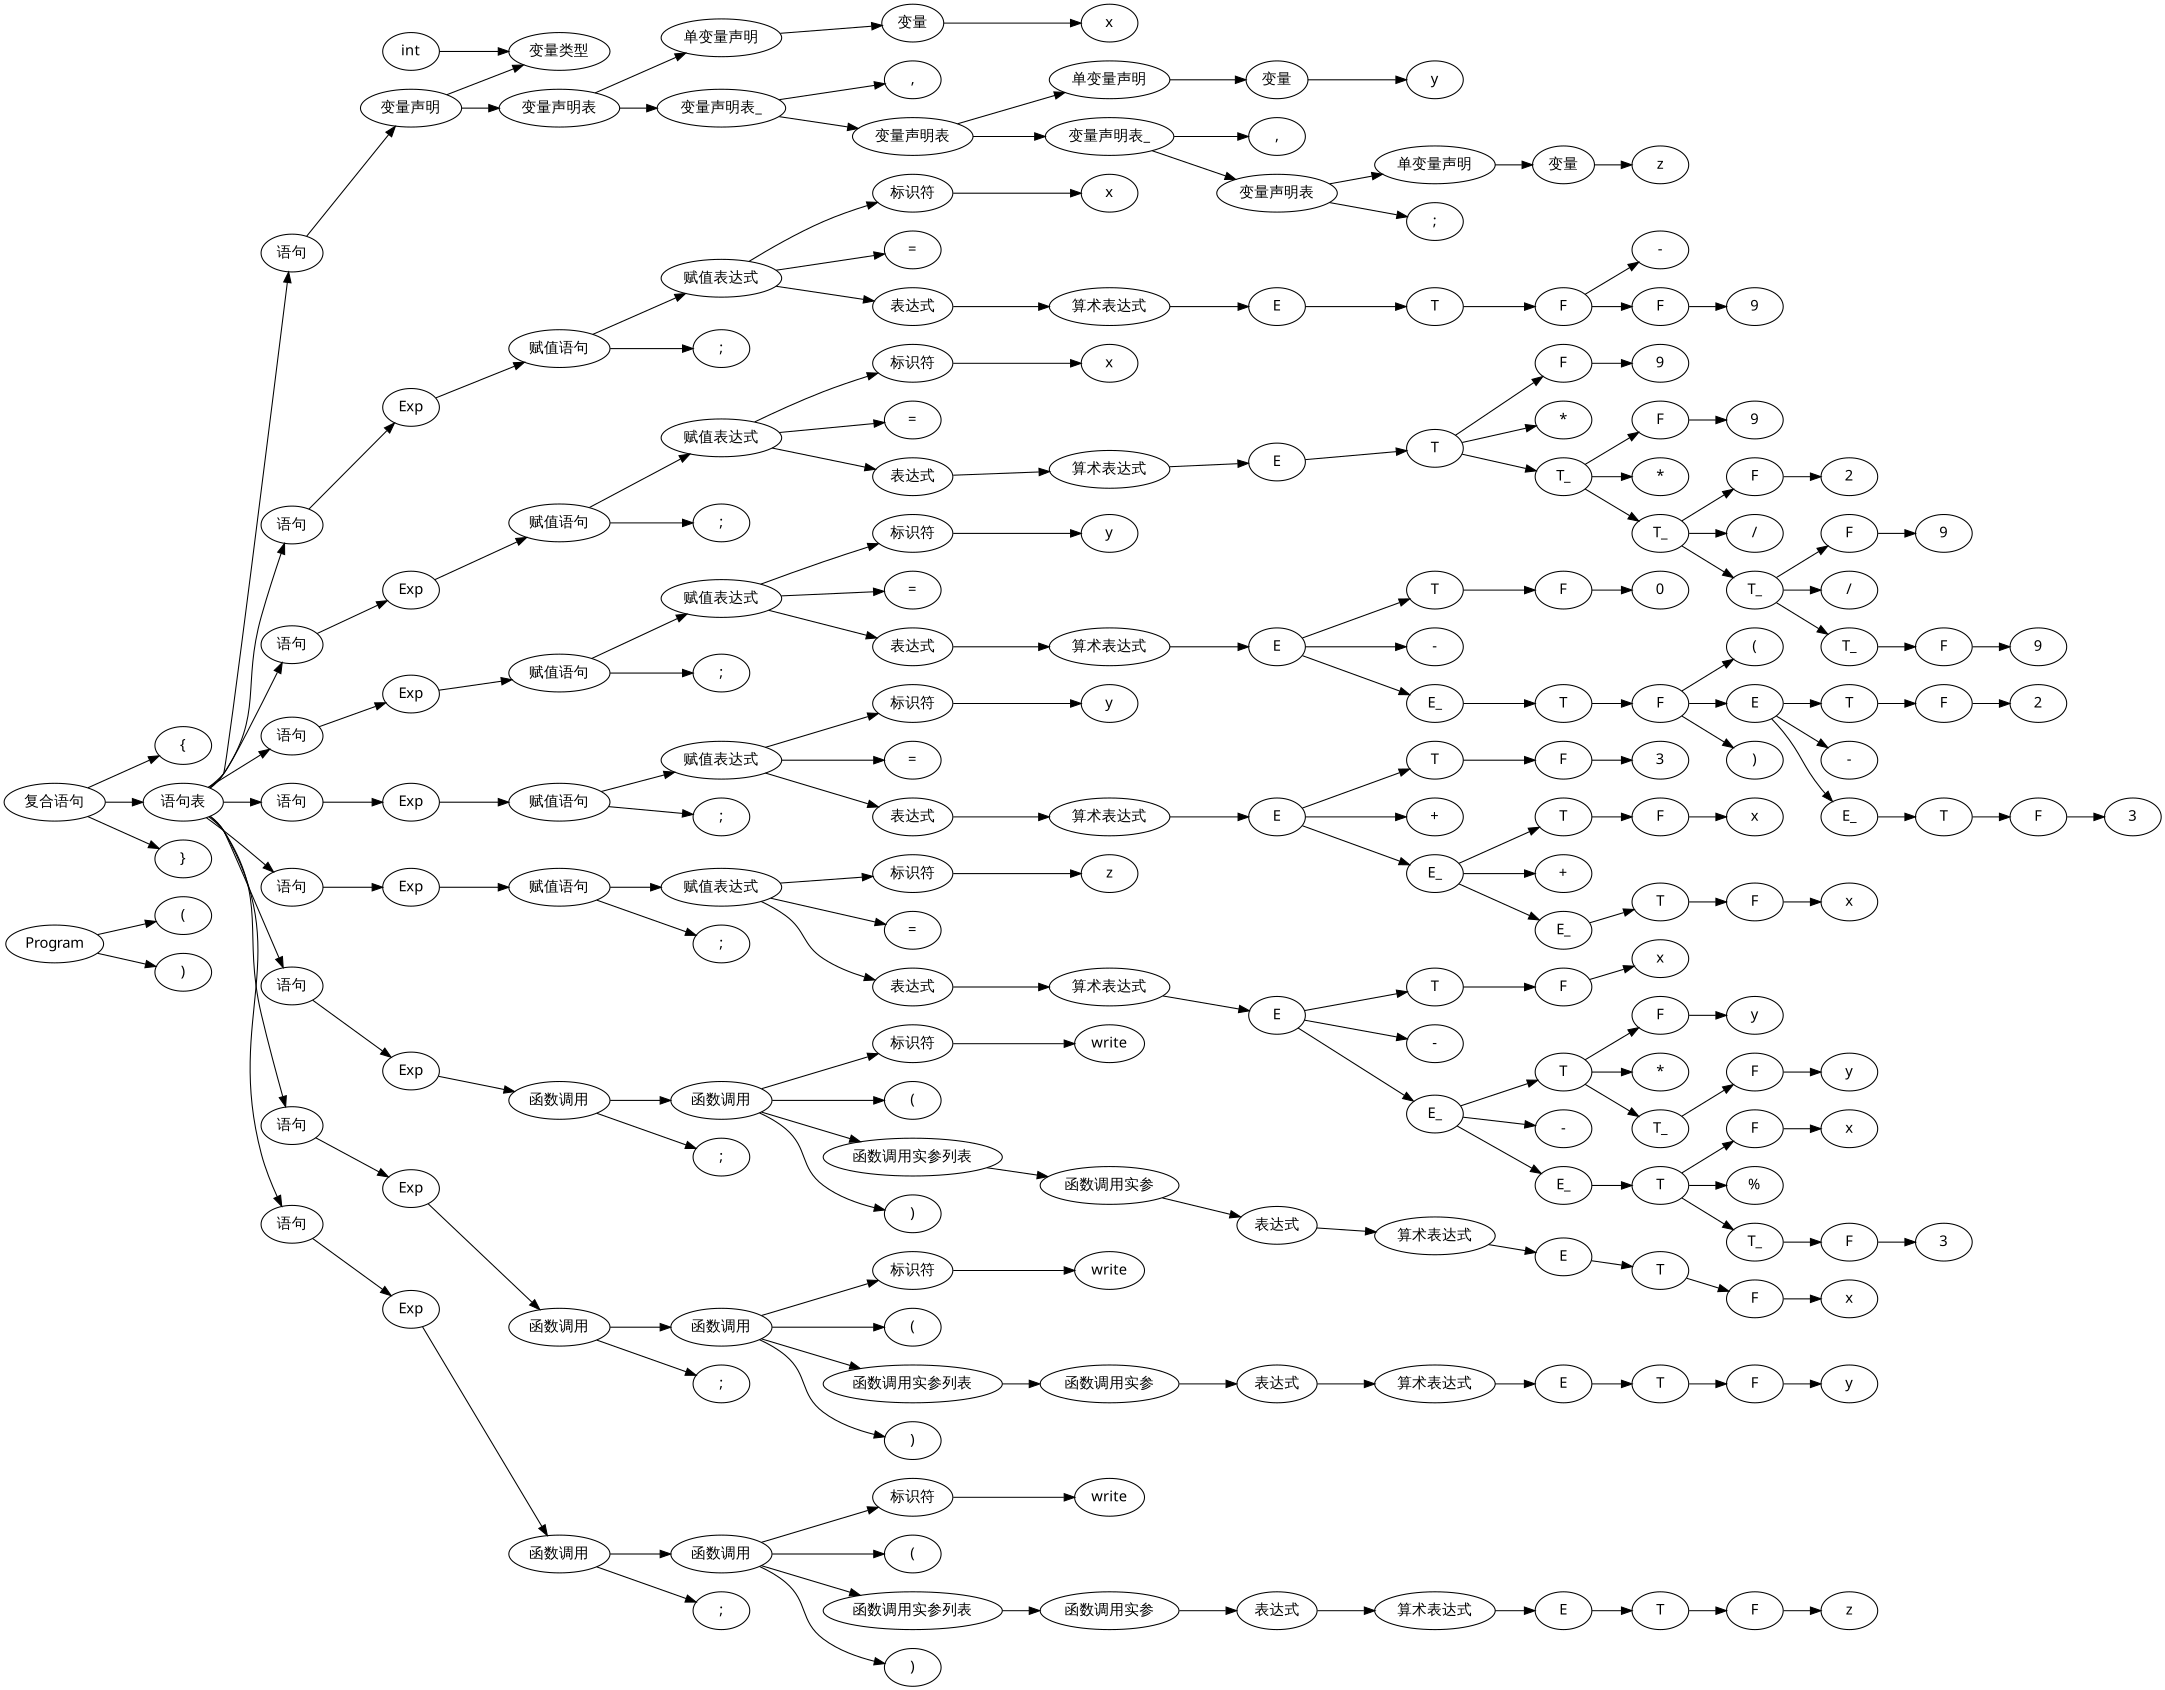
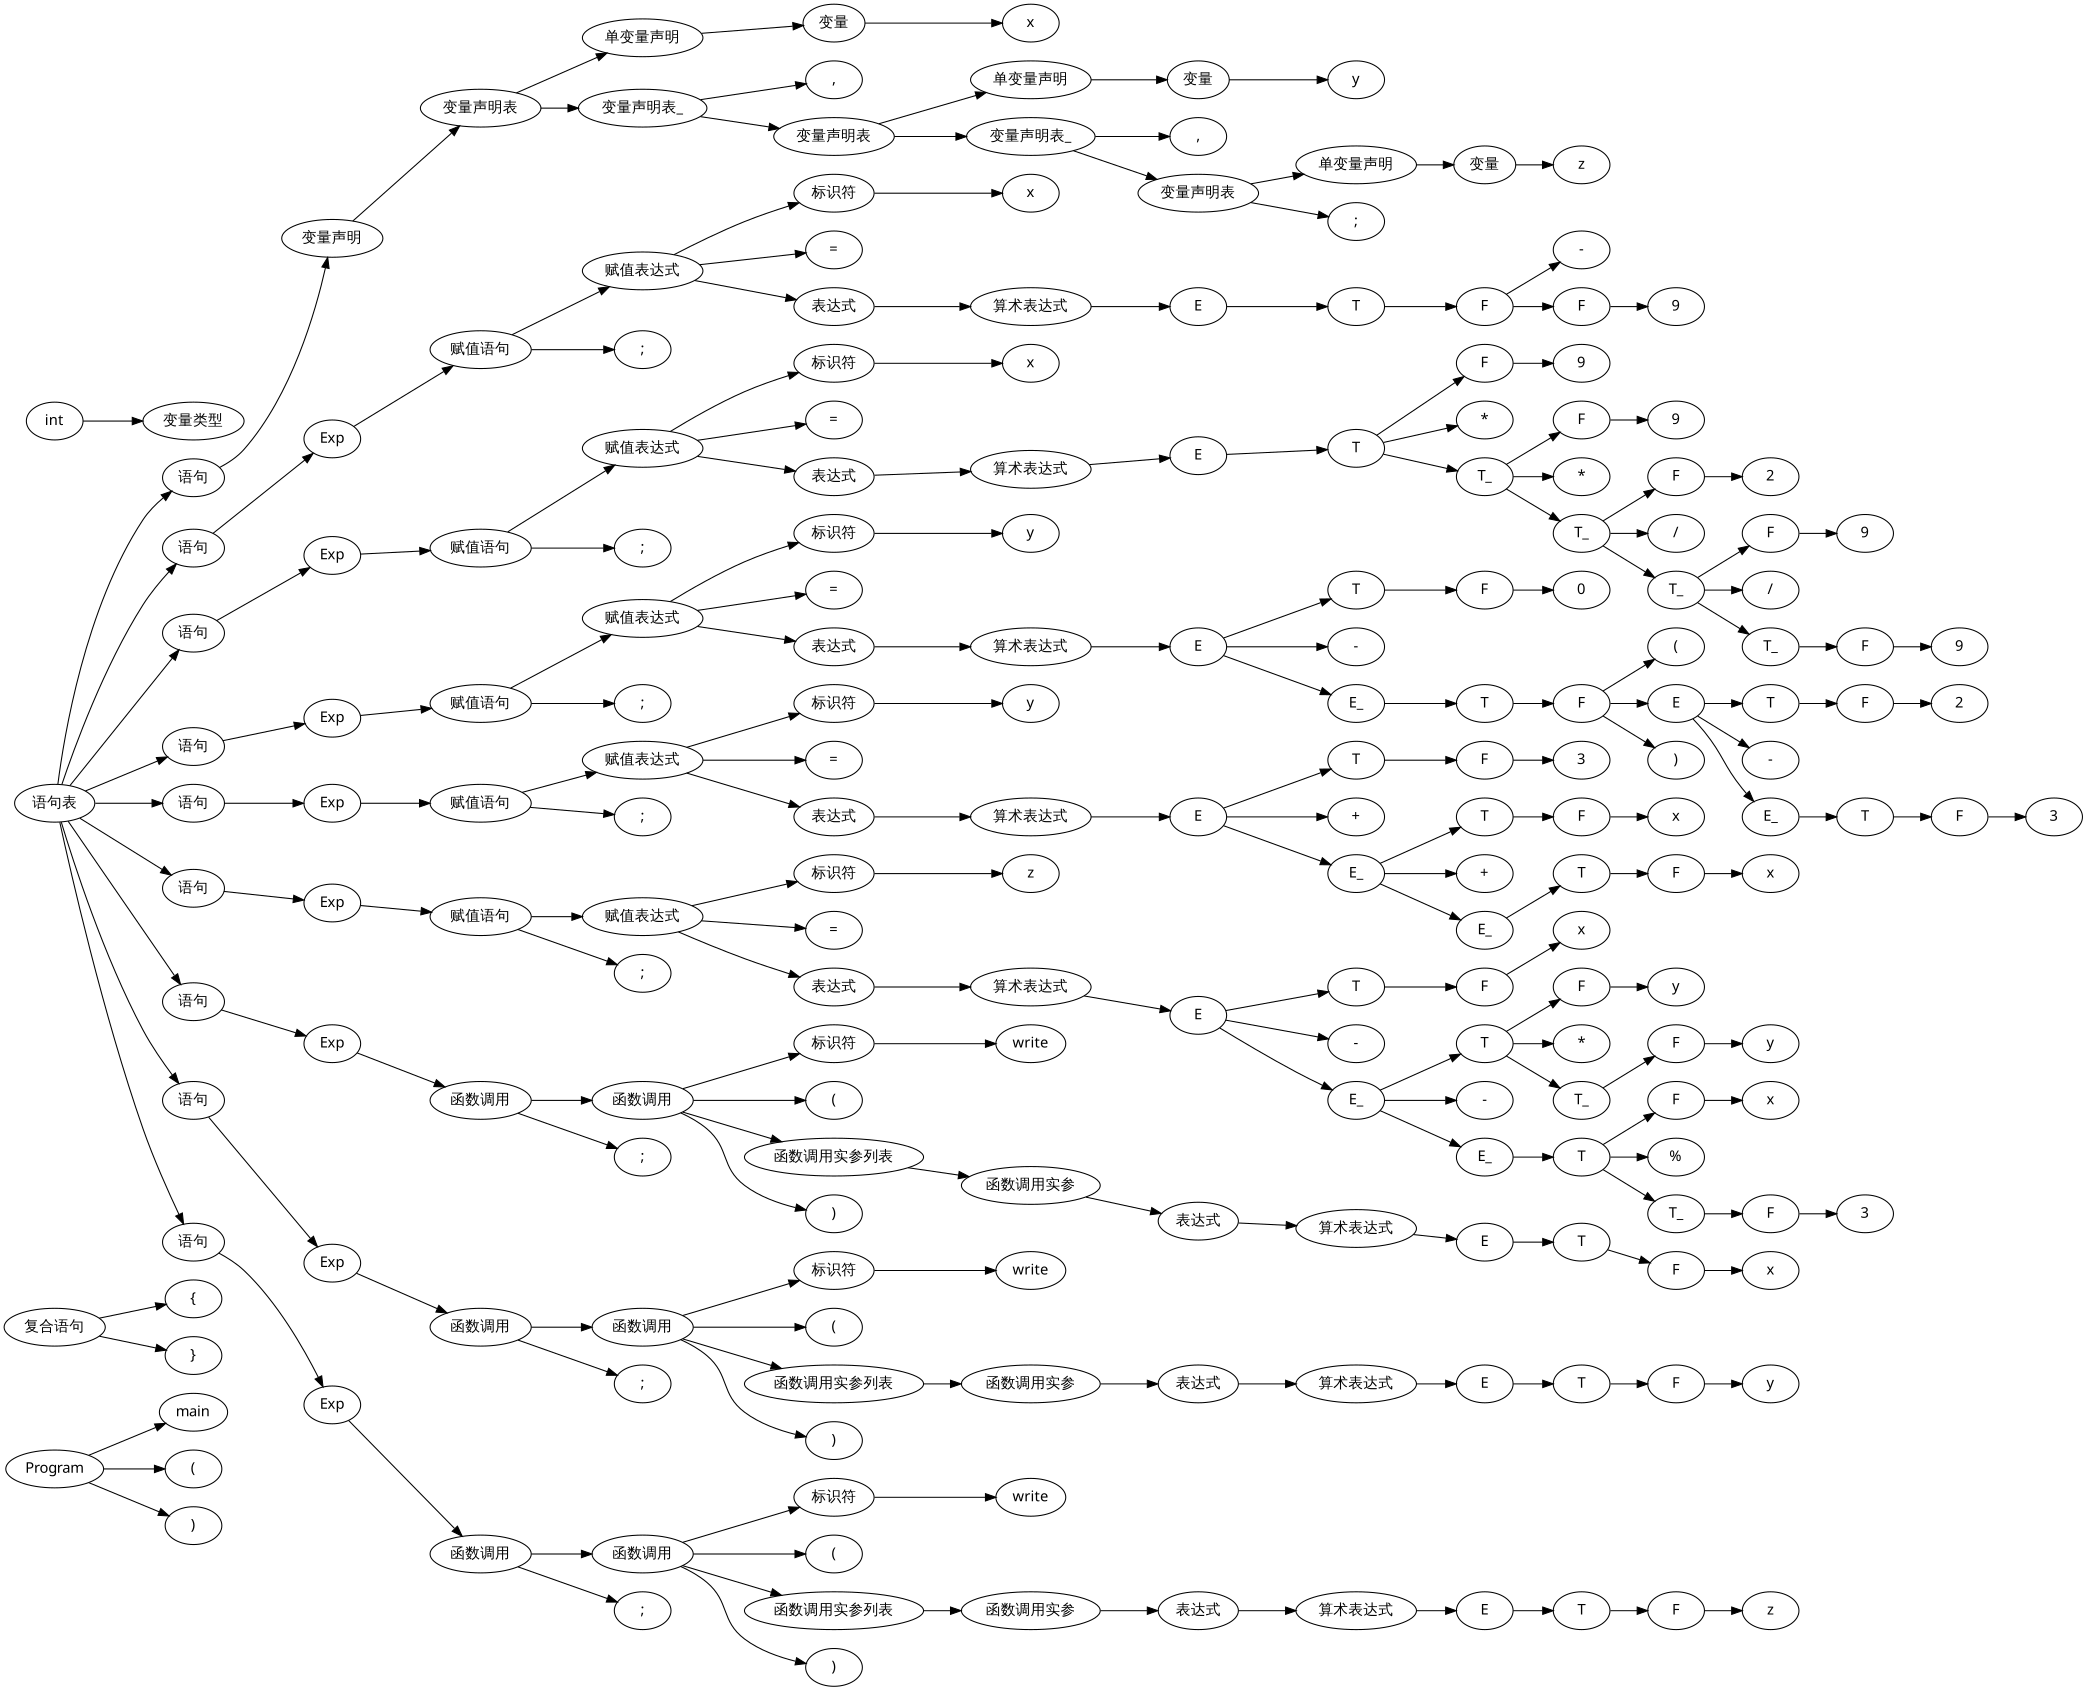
(480, 82) -> none
(119, 802) -> none
none -> (194, 1412)
